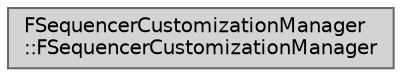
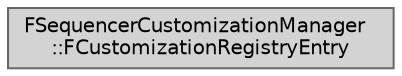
(201, 38) -> (201, 38)
